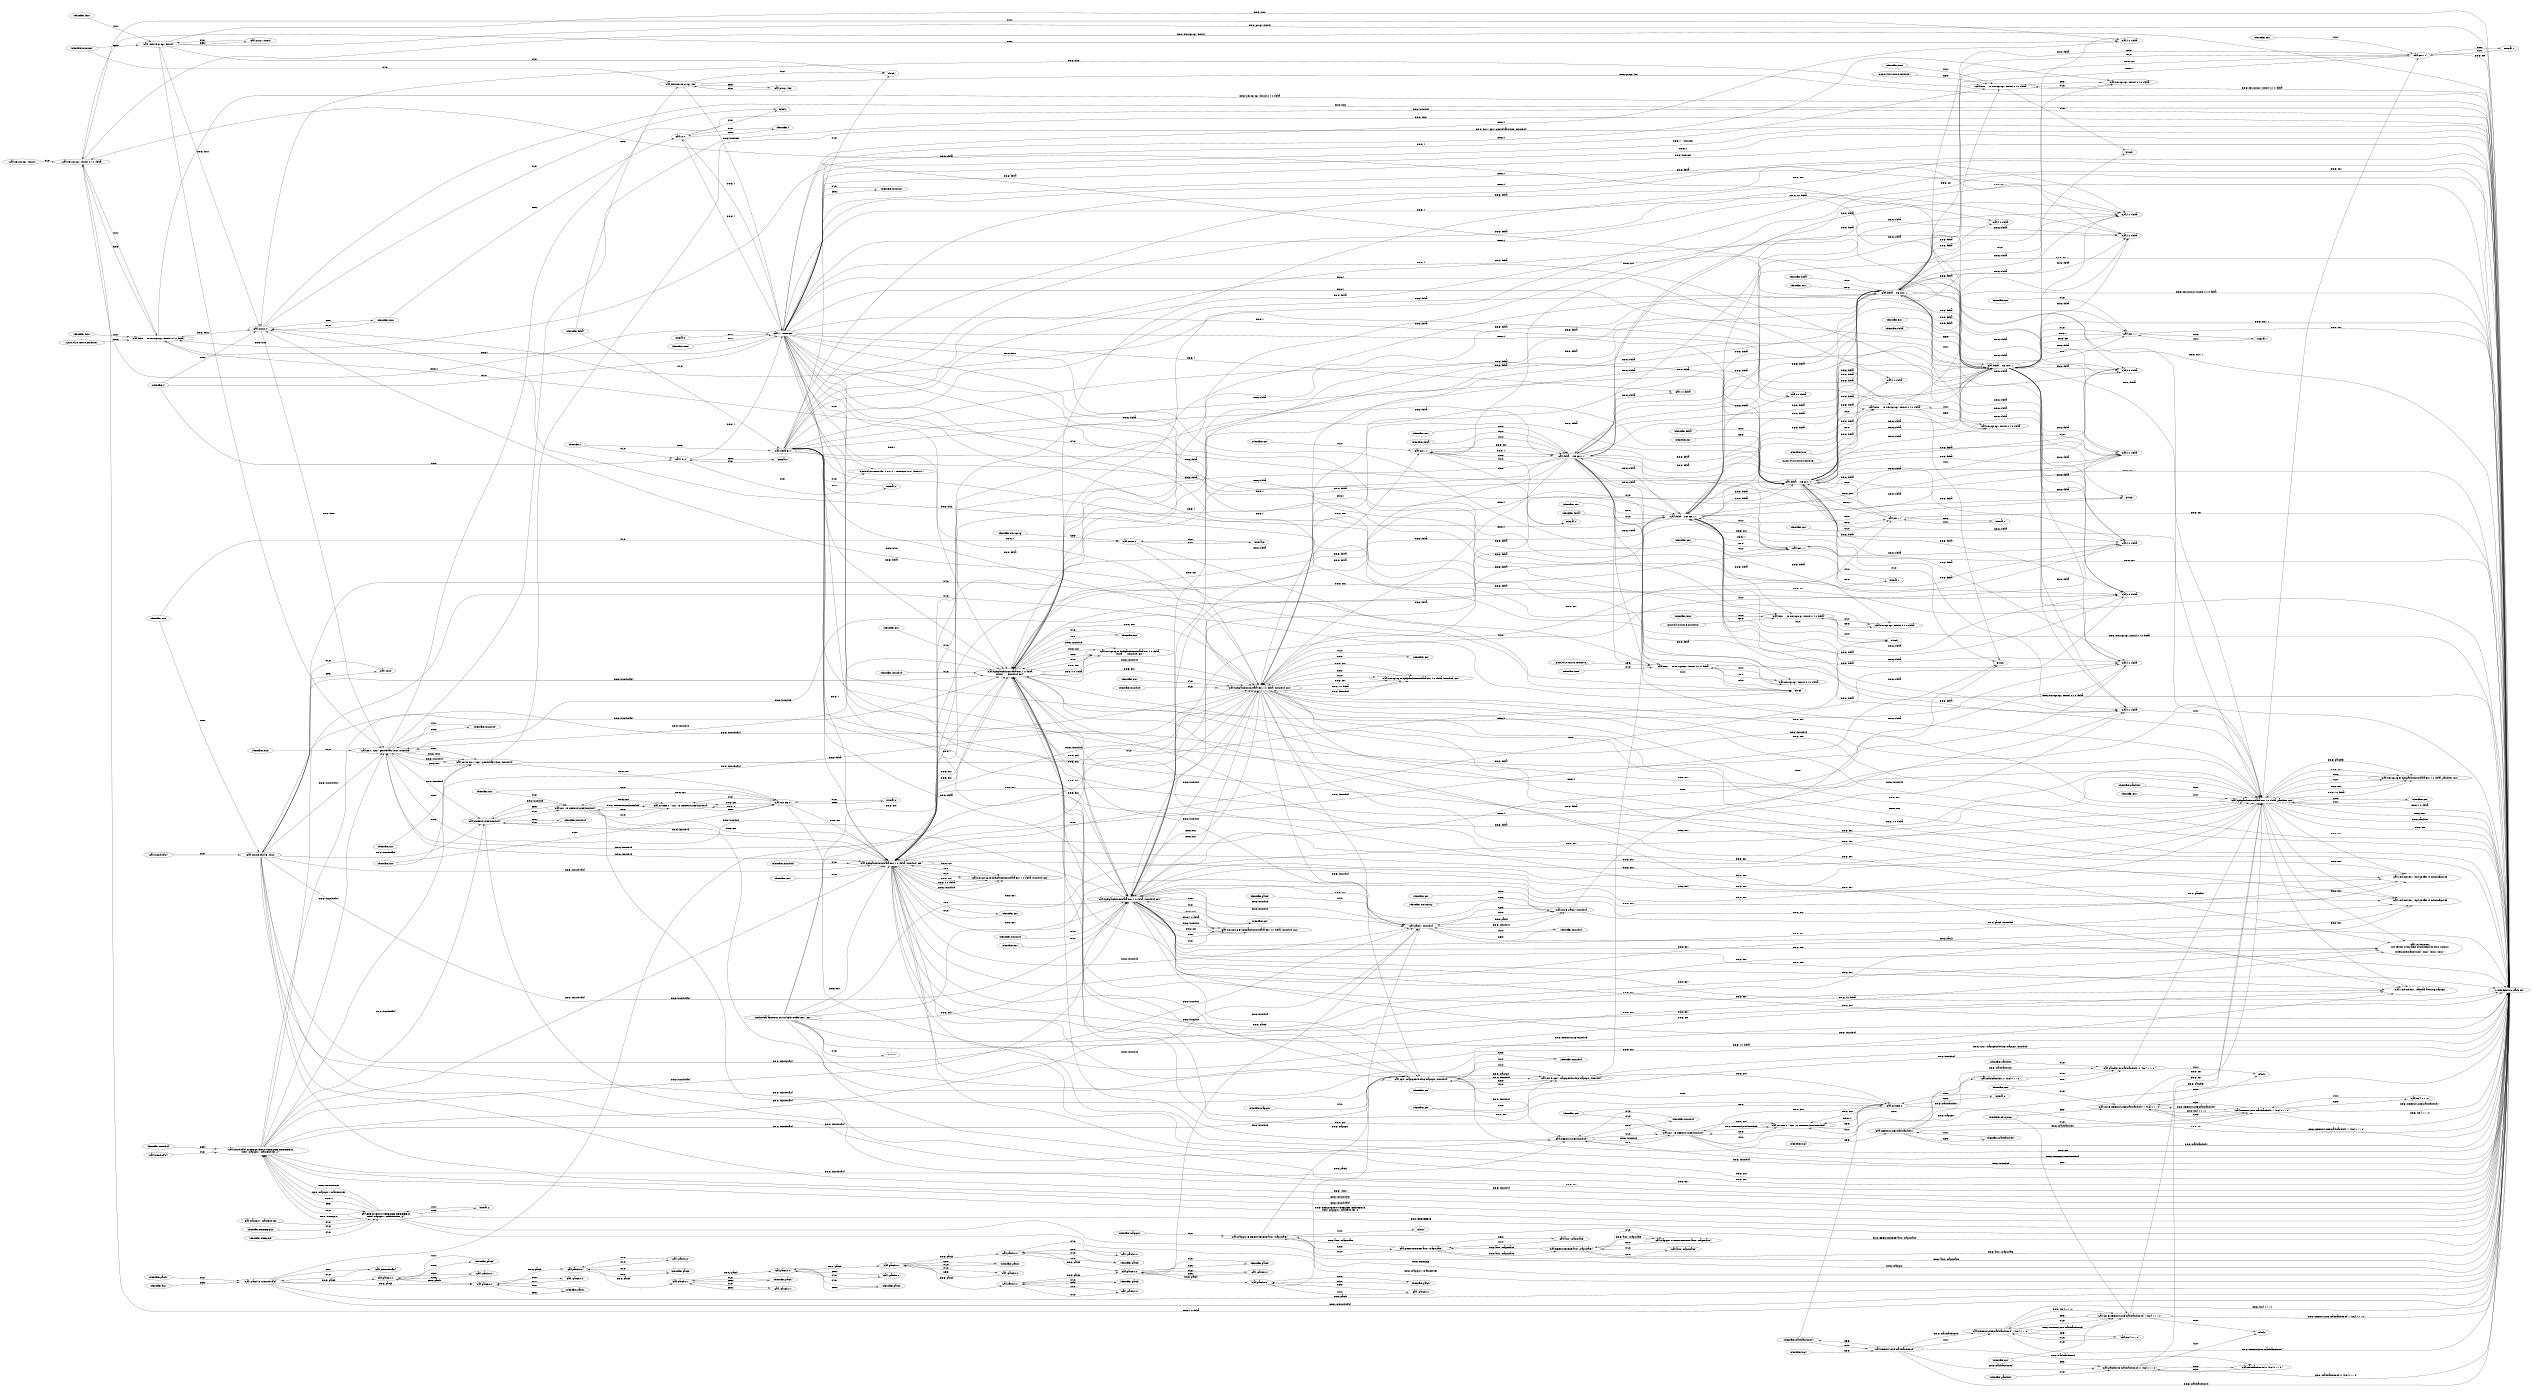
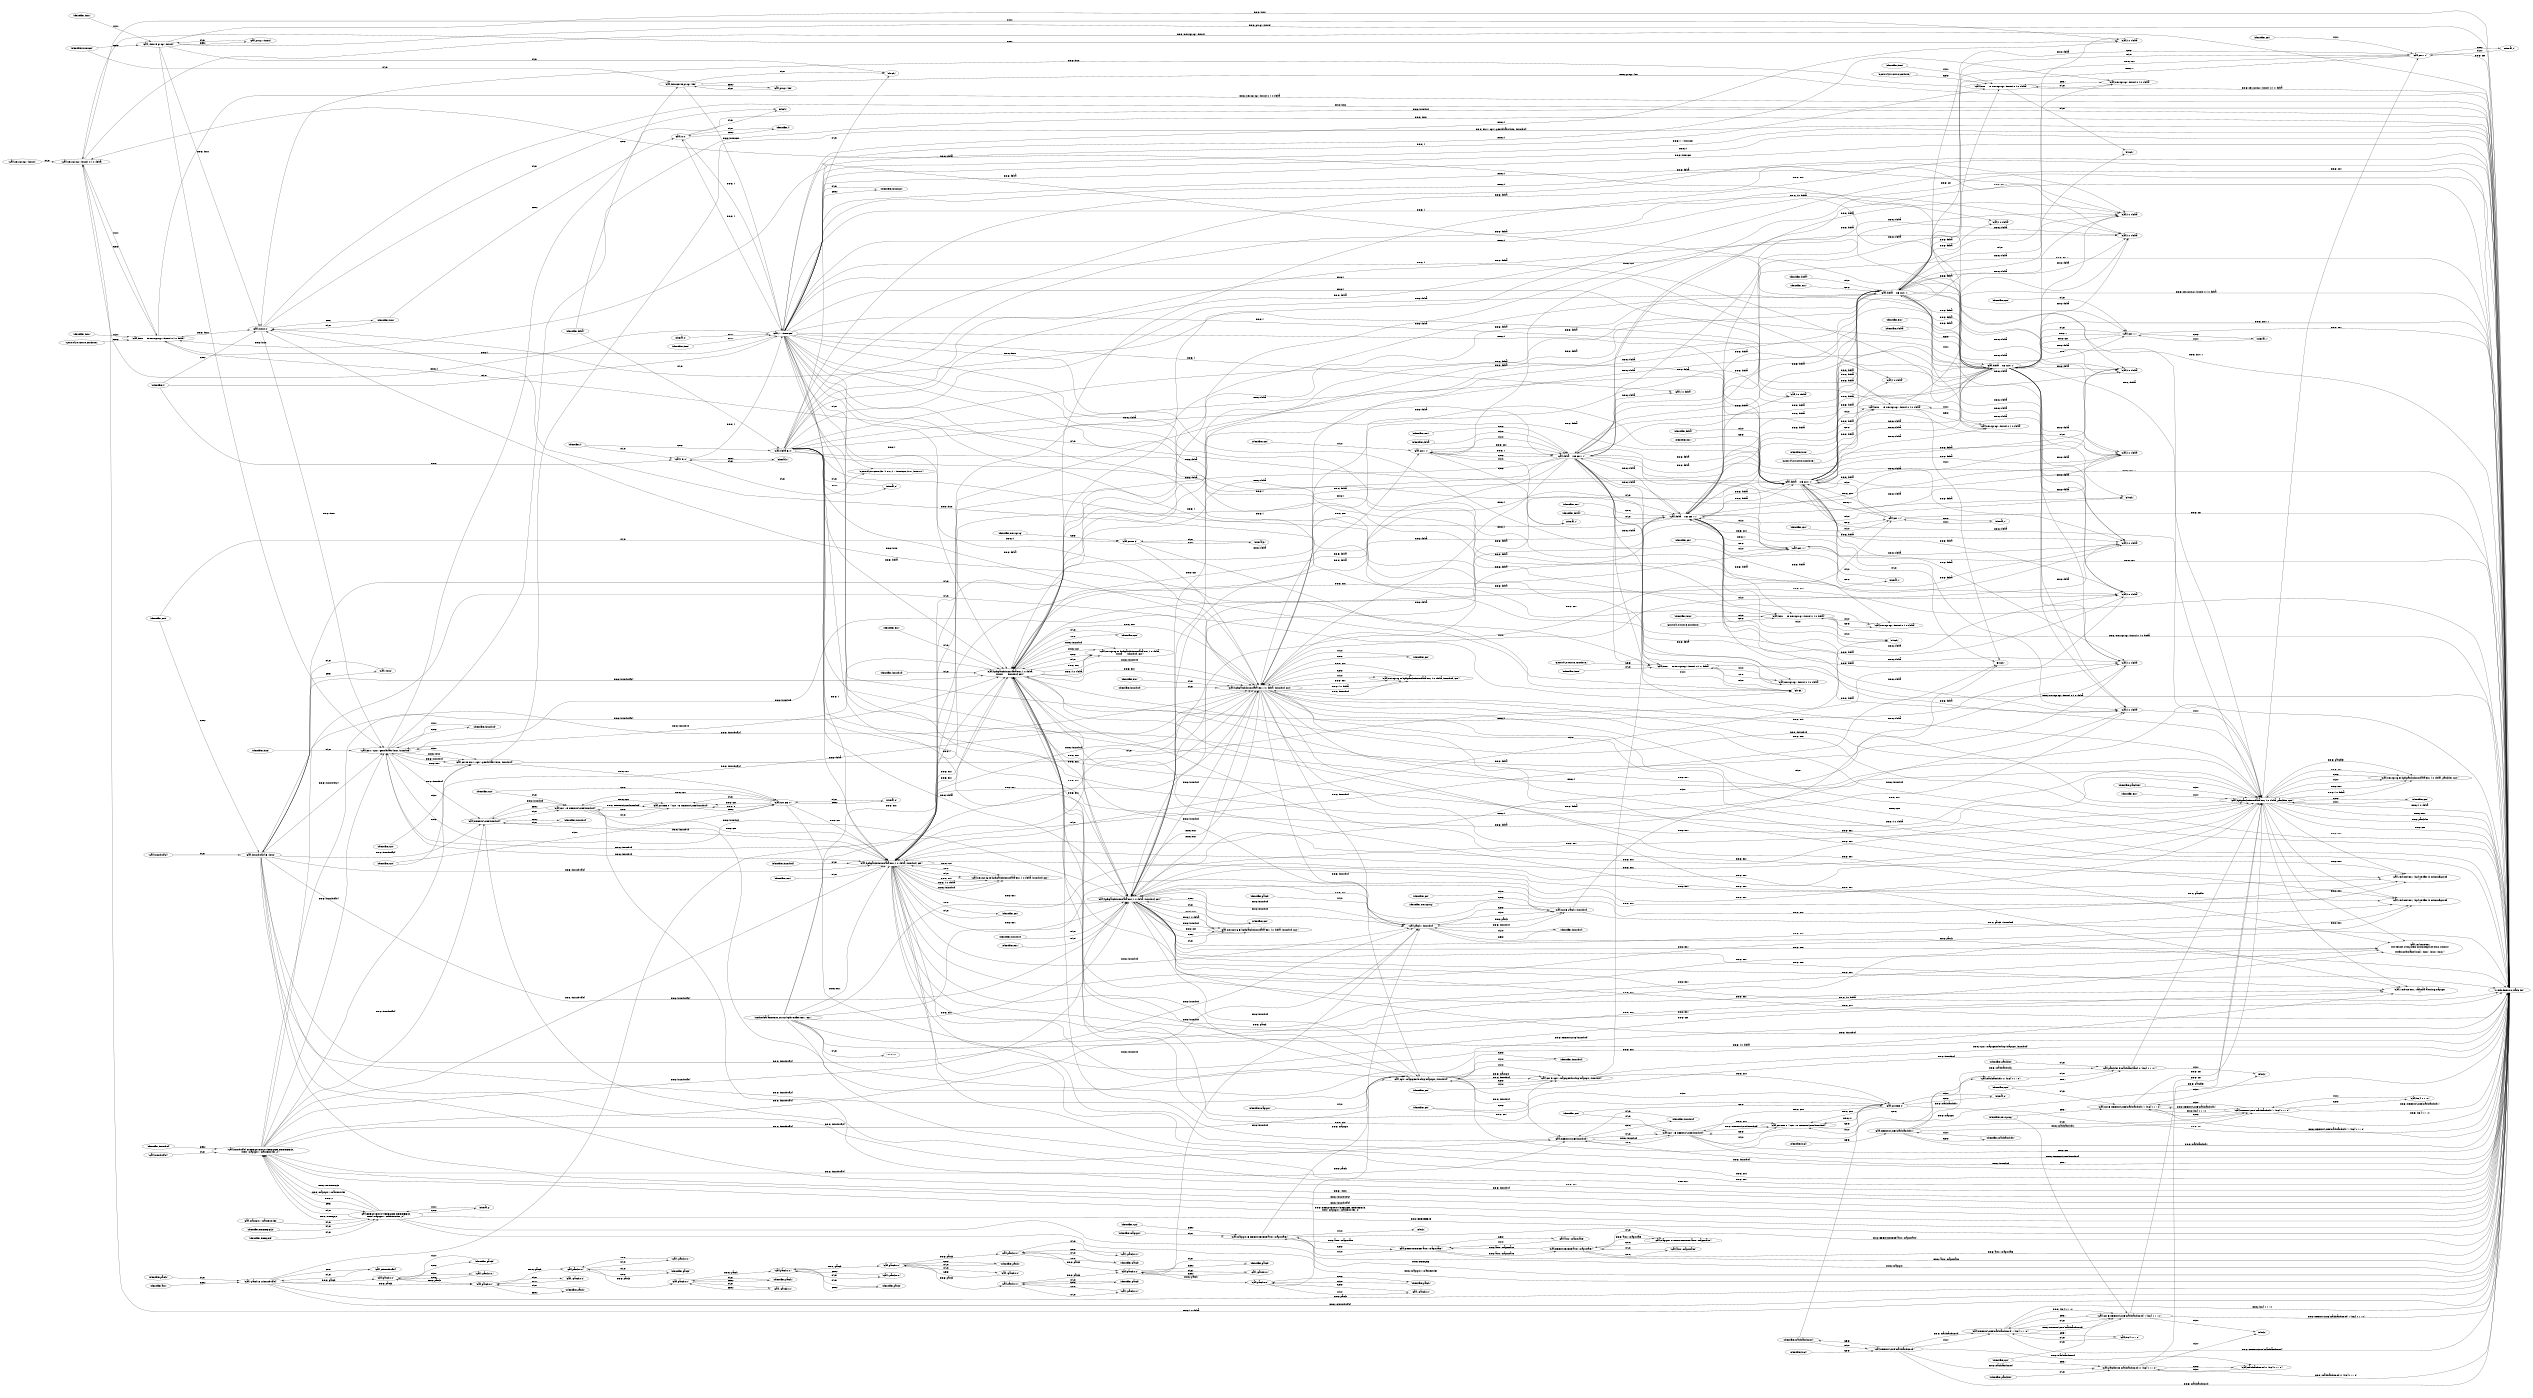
(2130, 1068) -> (2130, 1068)
(1683, 1182) -> (1683, 1182)
none -> (1130, 1225)
